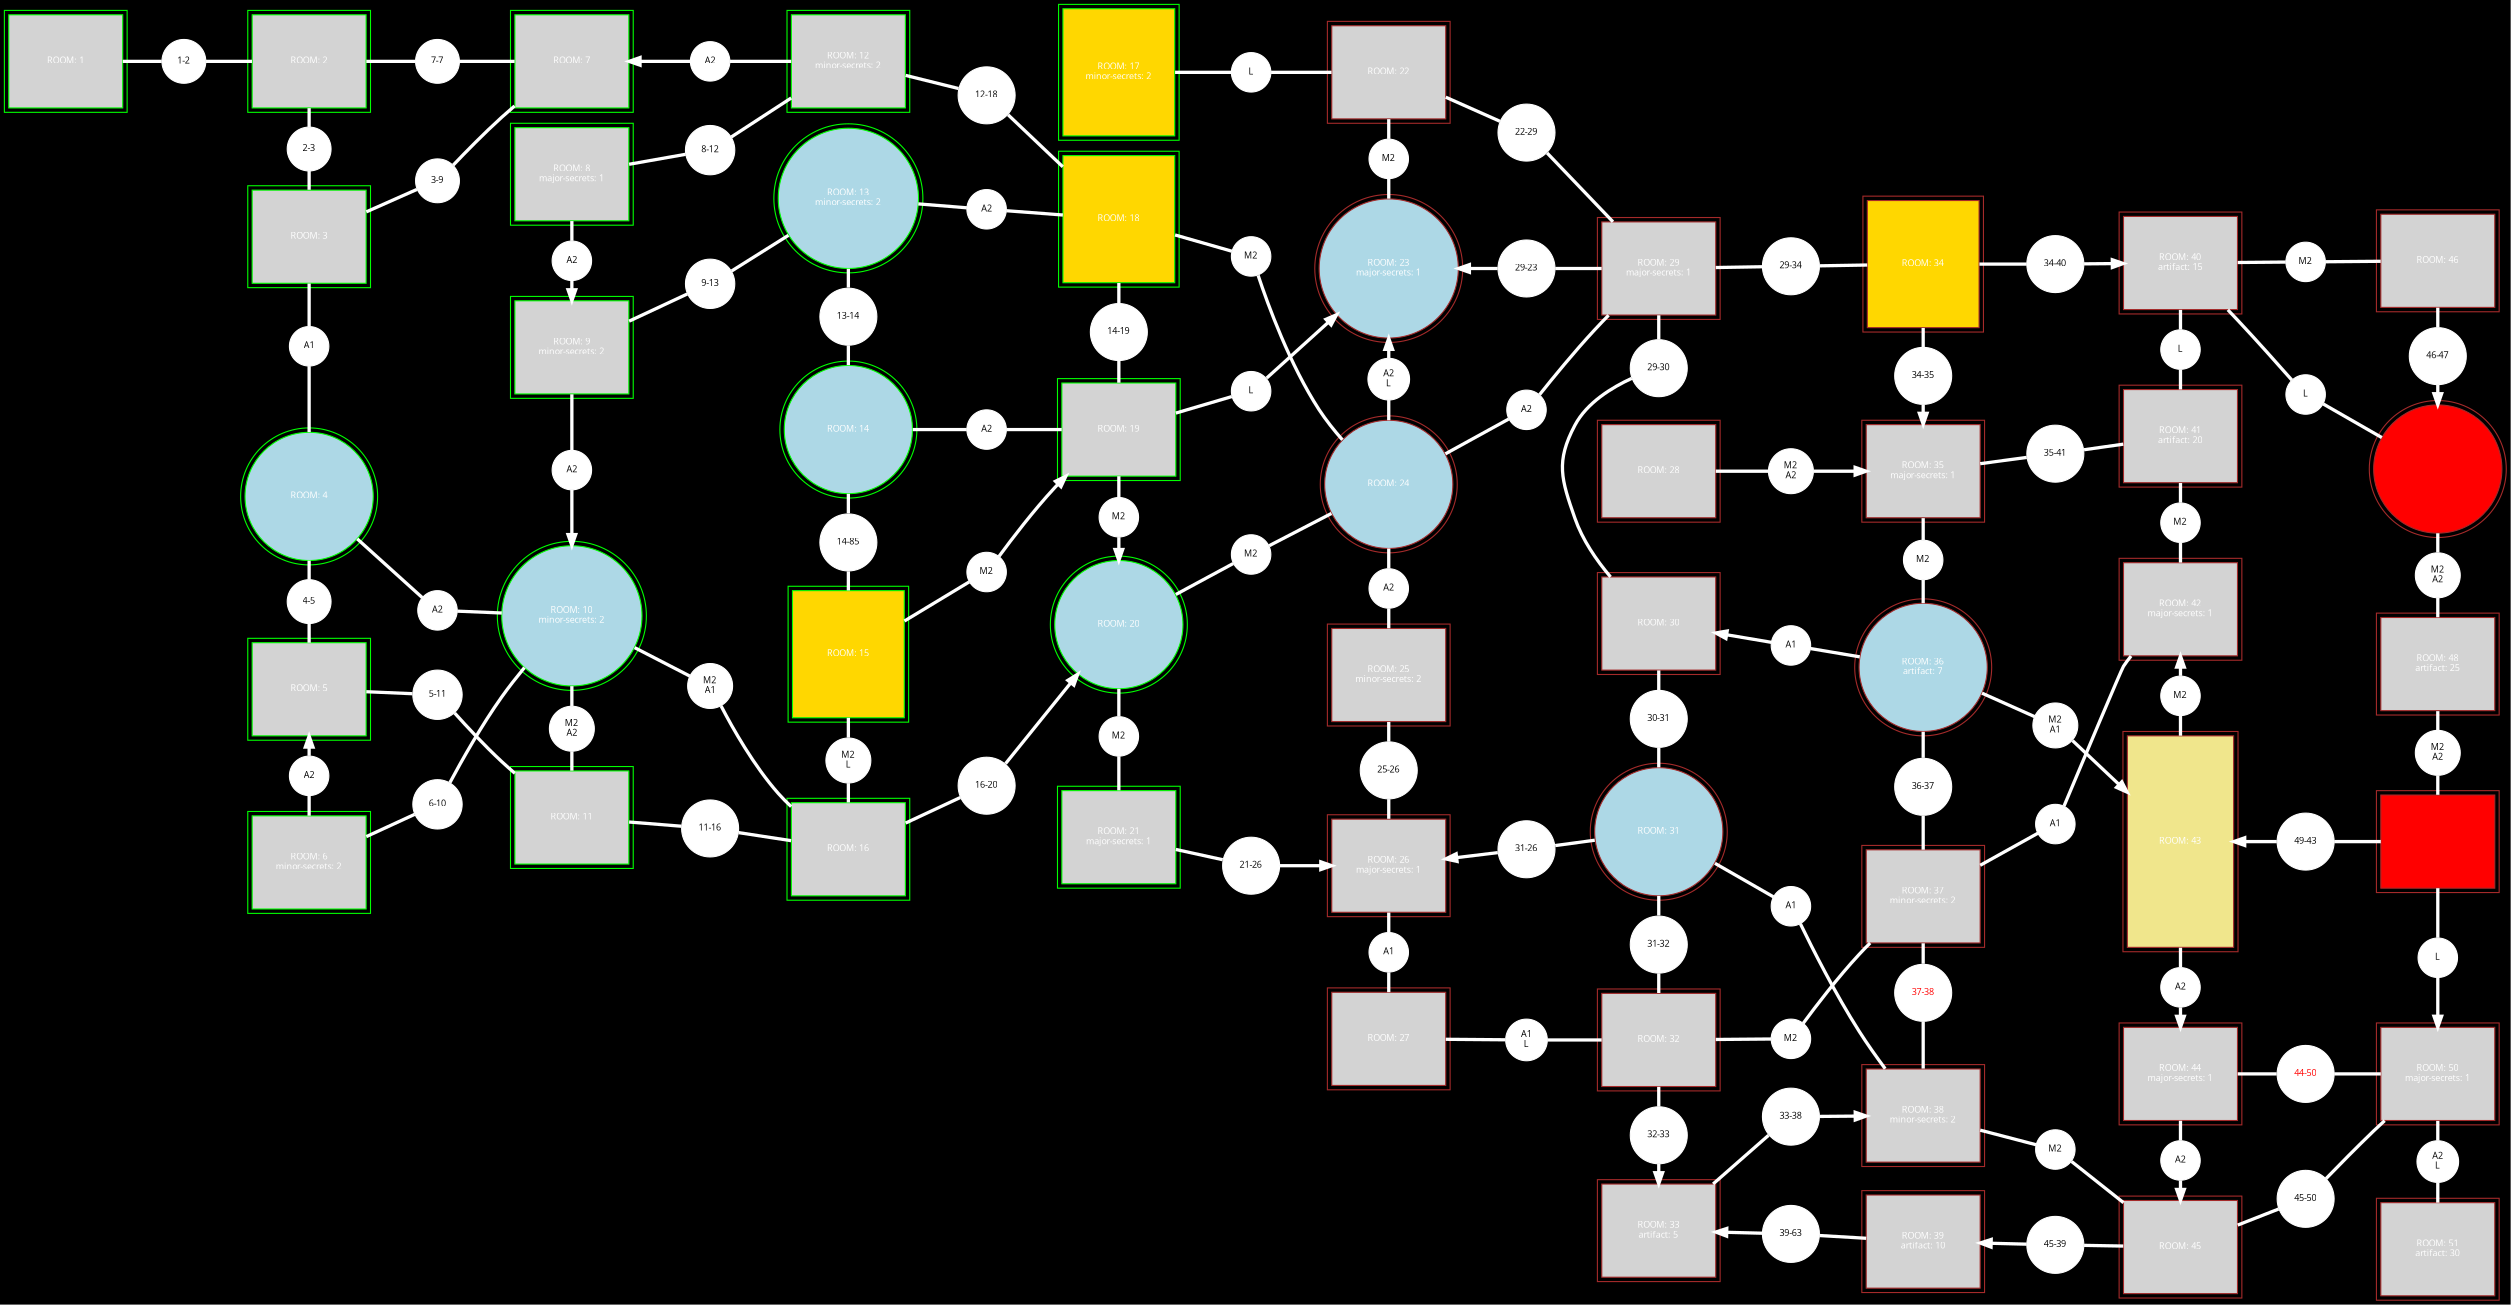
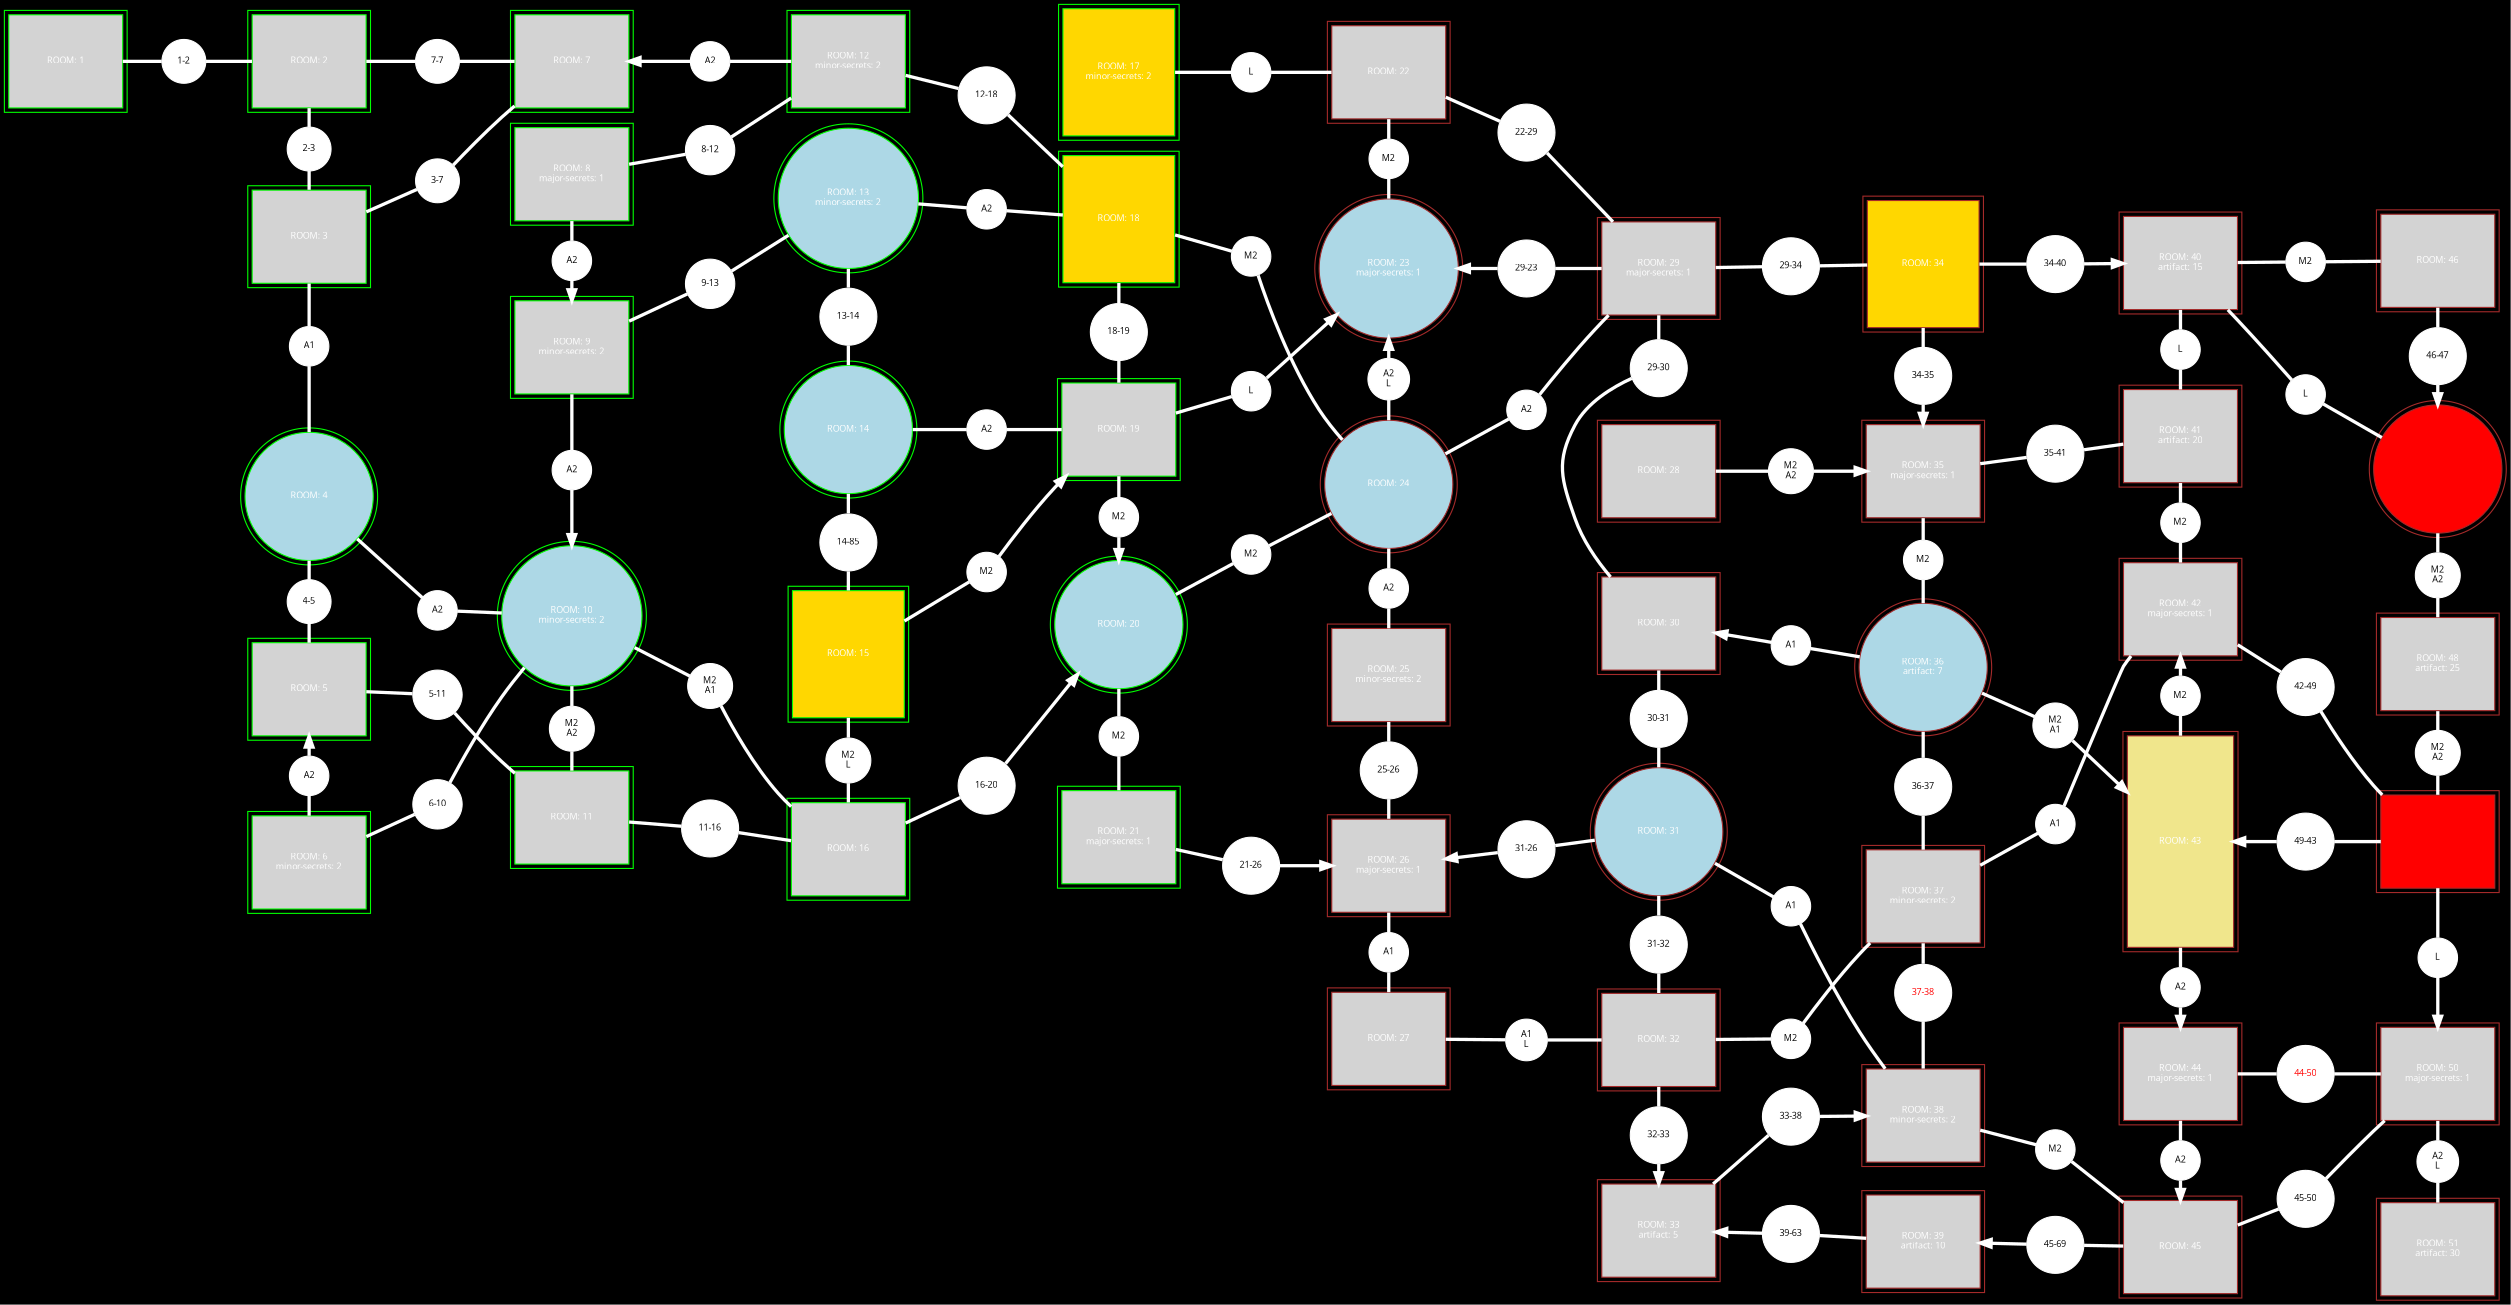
(437, 181) -> (437, 181)
(1119, 332) -> (1119, 332)
none -> (2306, 687)
(2055, 1245) -> (2055, 1245)
